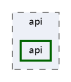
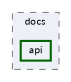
(36, 22) -> (36, 22)
